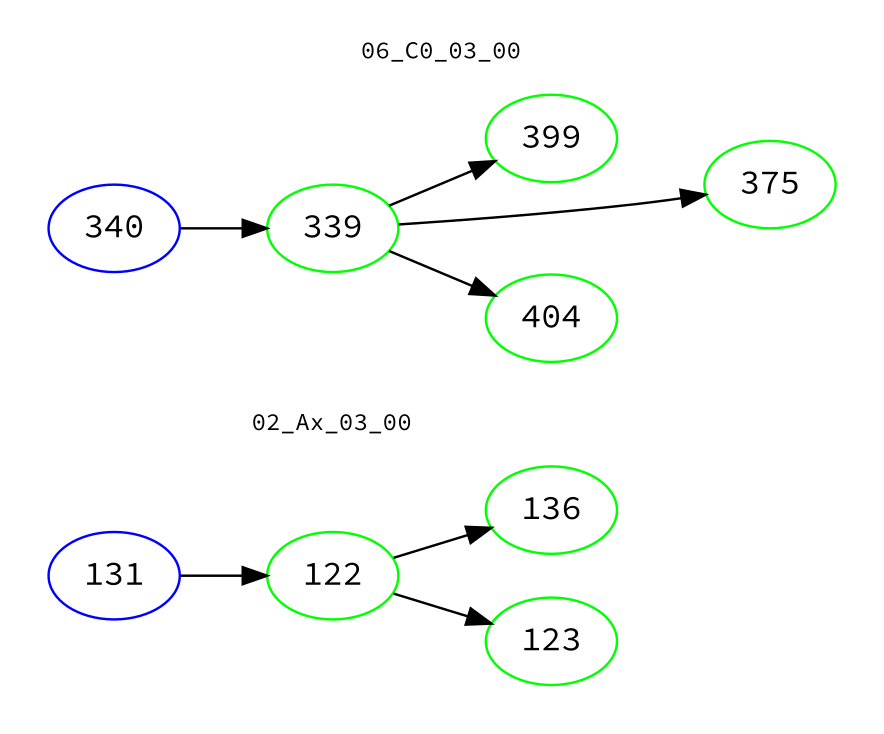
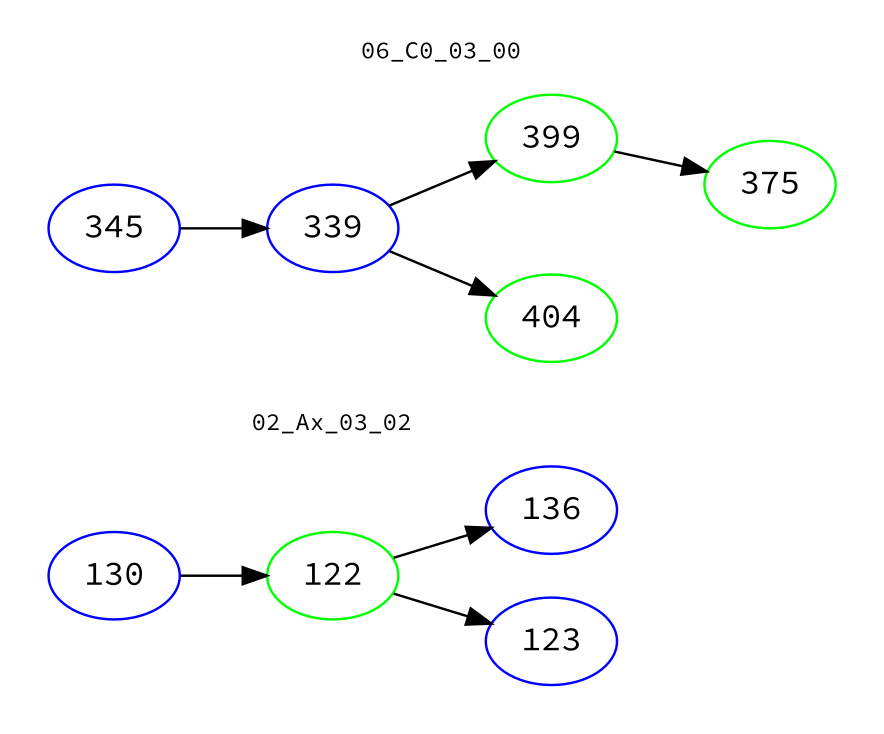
(540, 214) -> (649, 159)
(114, 228) -> (114, 228)
(333, 228) -> (333, 228)
(333, 424) -> (333, 424)
(551, 510) -> (551, 510)
(114, 576) -> (114, 576)
(551, 641) -> (551, 641)
